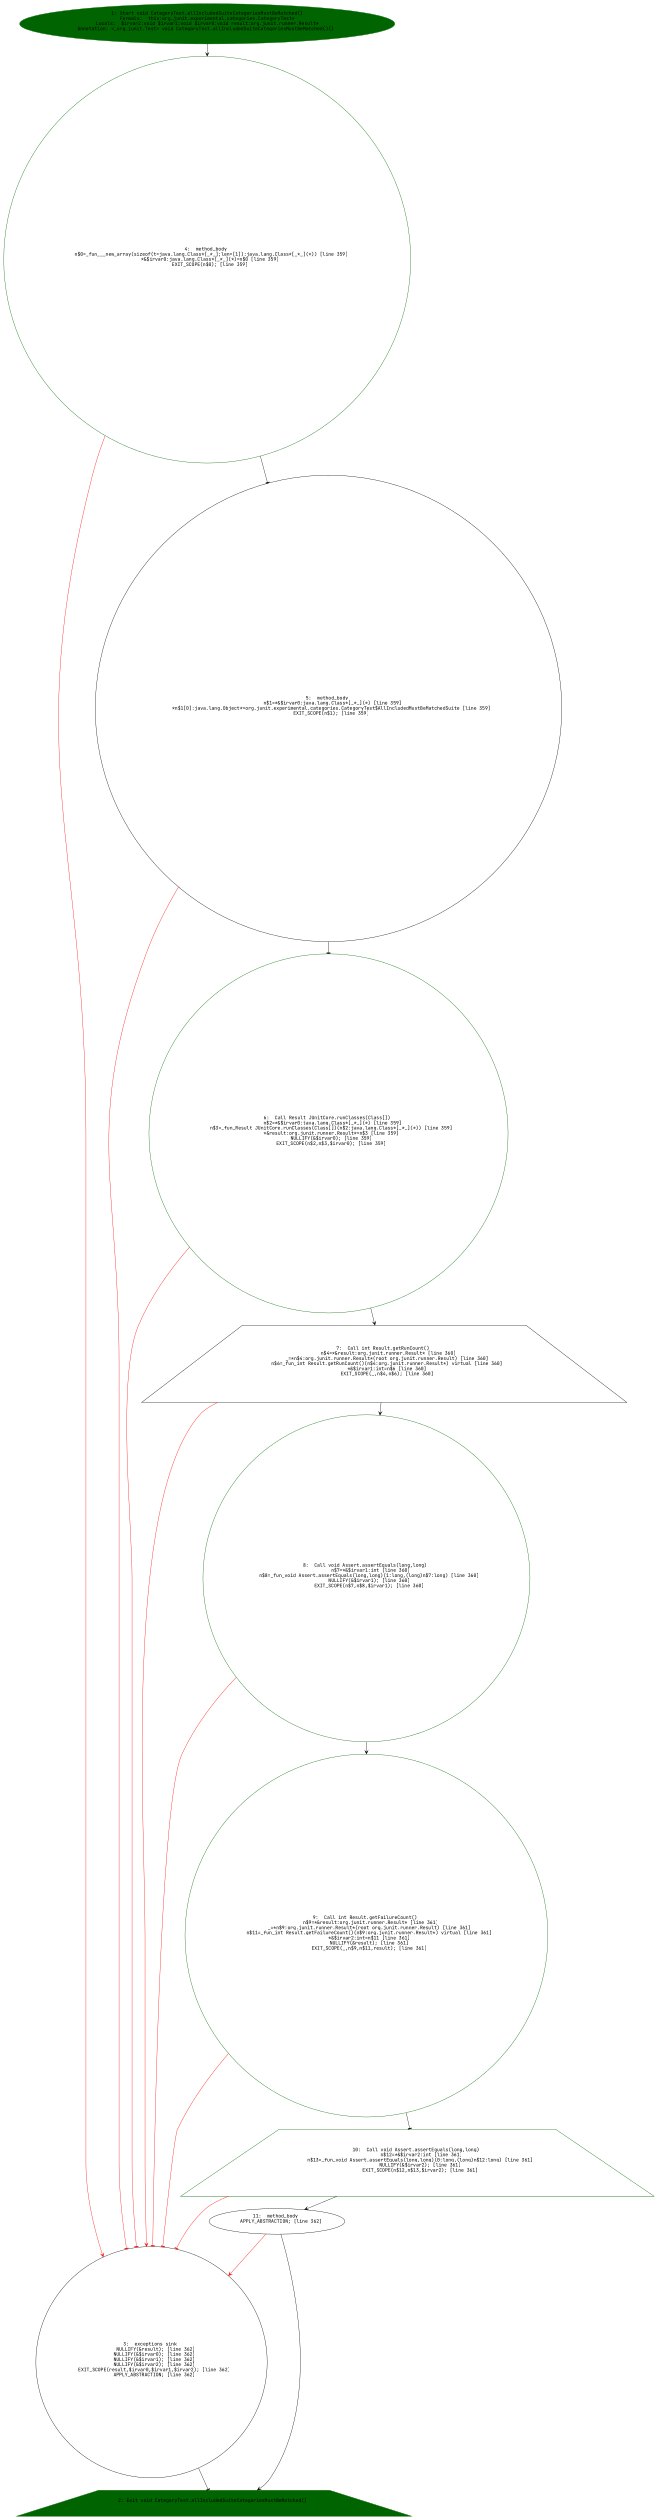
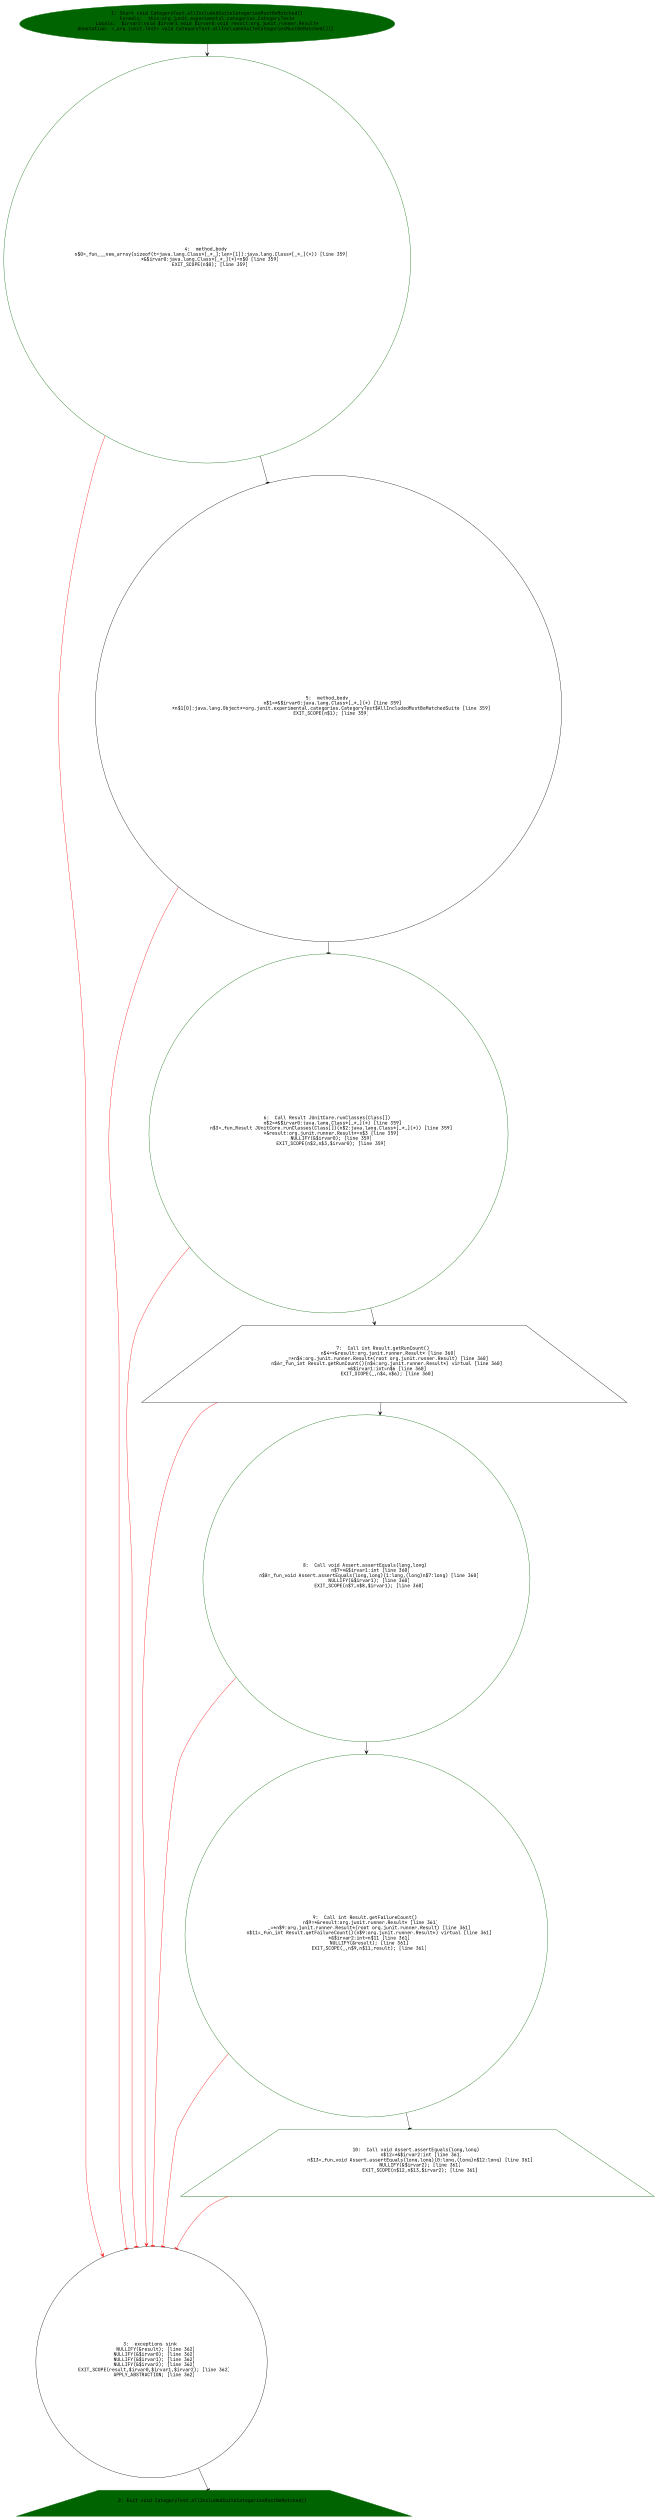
(277, 2221) -> none
